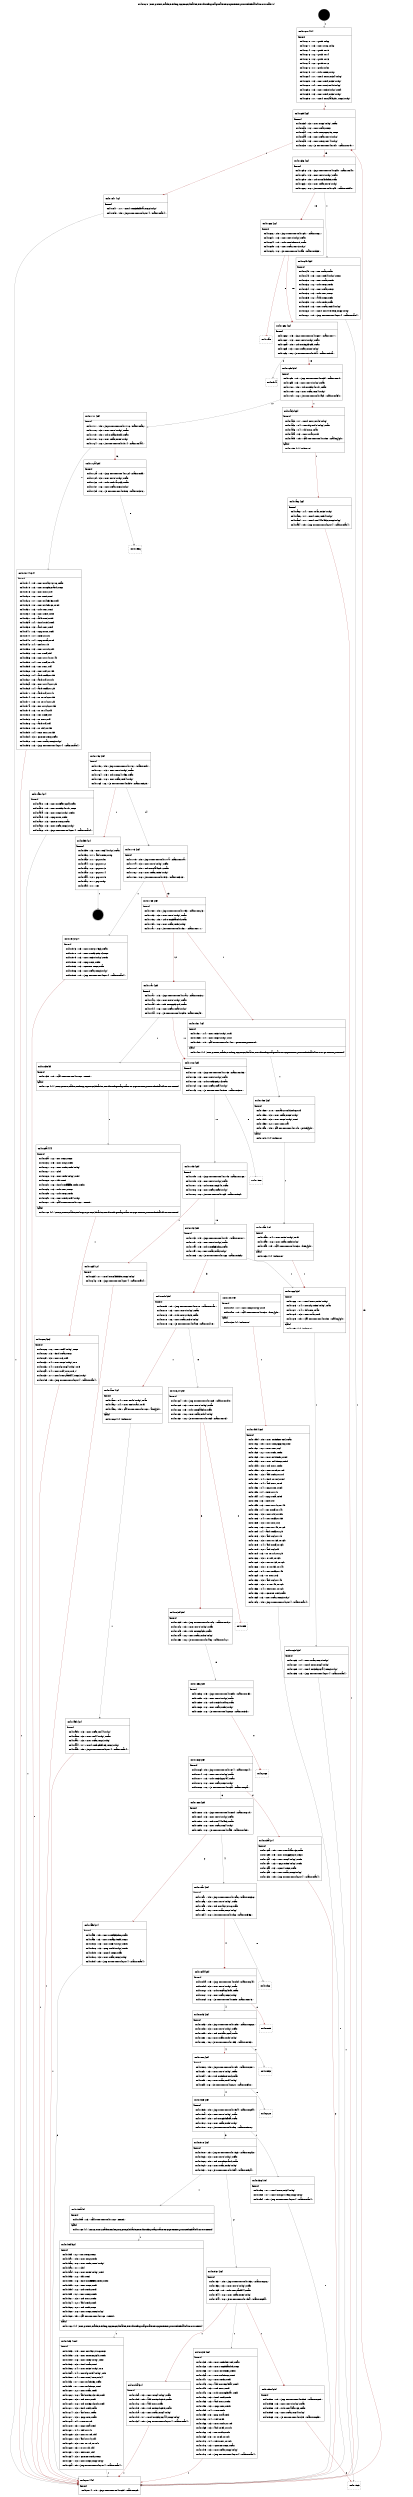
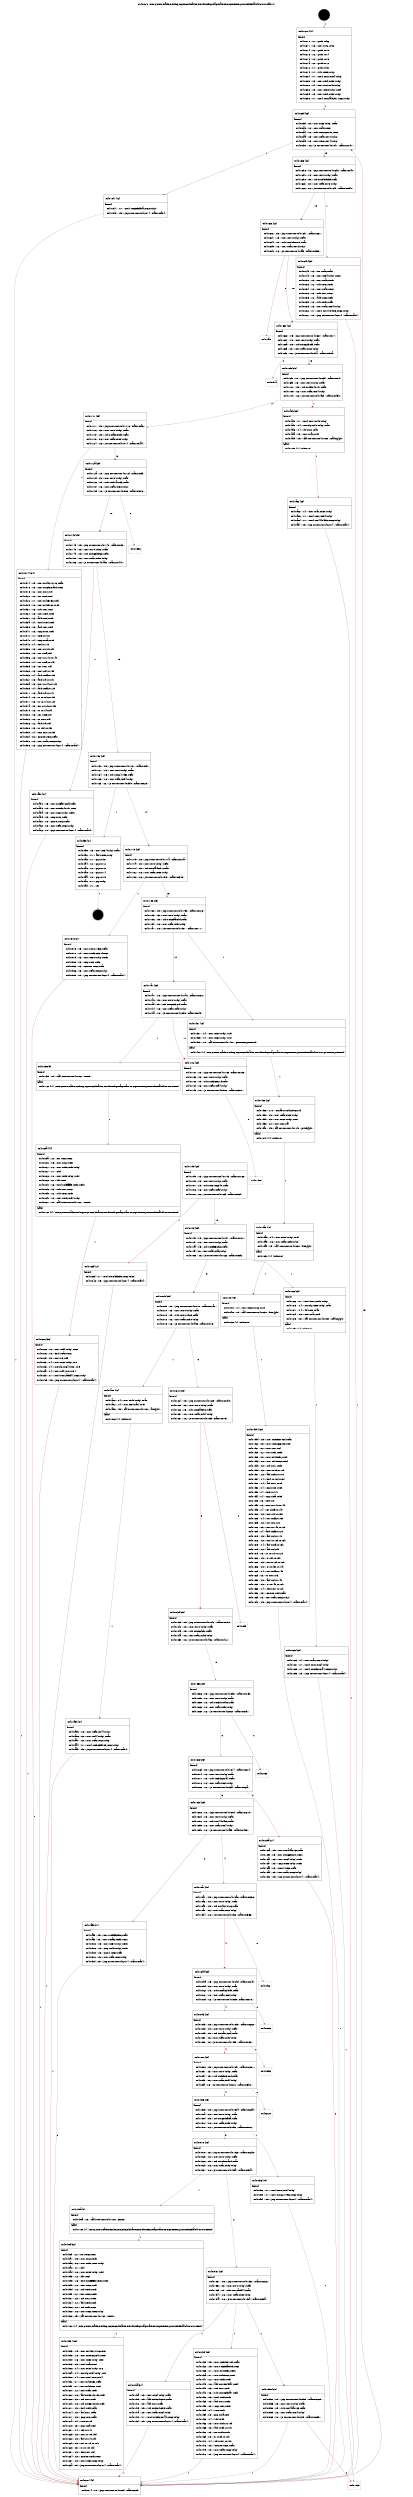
none -> (95, 549)
(215, 1128) -> none
(298, 1273) -> (258, 1276)
none -> (221, 1735)
(107, 2473) -> (229, 2476)
